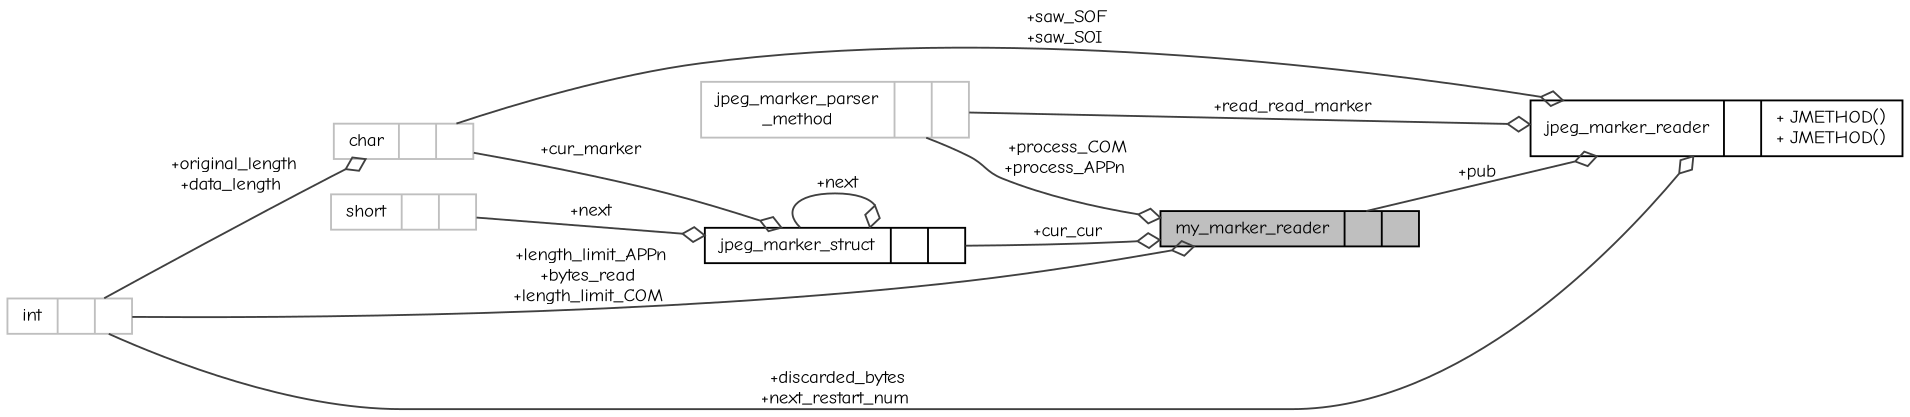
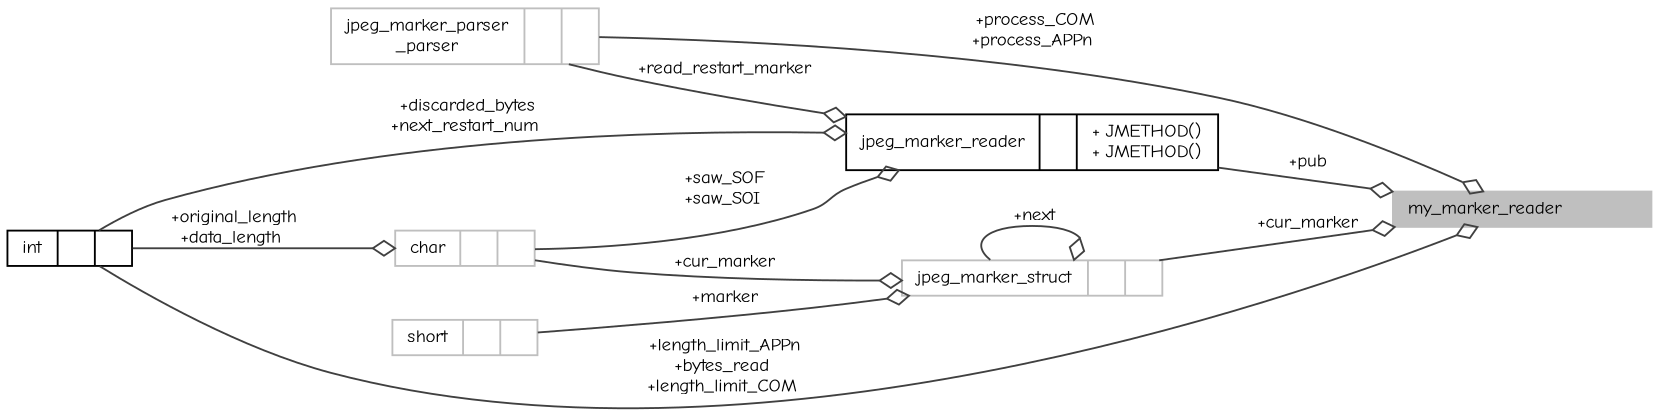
(1290, 107) -> (723, 69)
(798, 119) -> (428, 46)
(1470, 186) -> (1294, 178)
(589, 211) -> (723, 298)
(1290, 229) -> (1522, 209)
(1065, 232) -> (1306, 223)
(835, 245) -> (1032, 278)
(70, 316) -> (70, 248)
